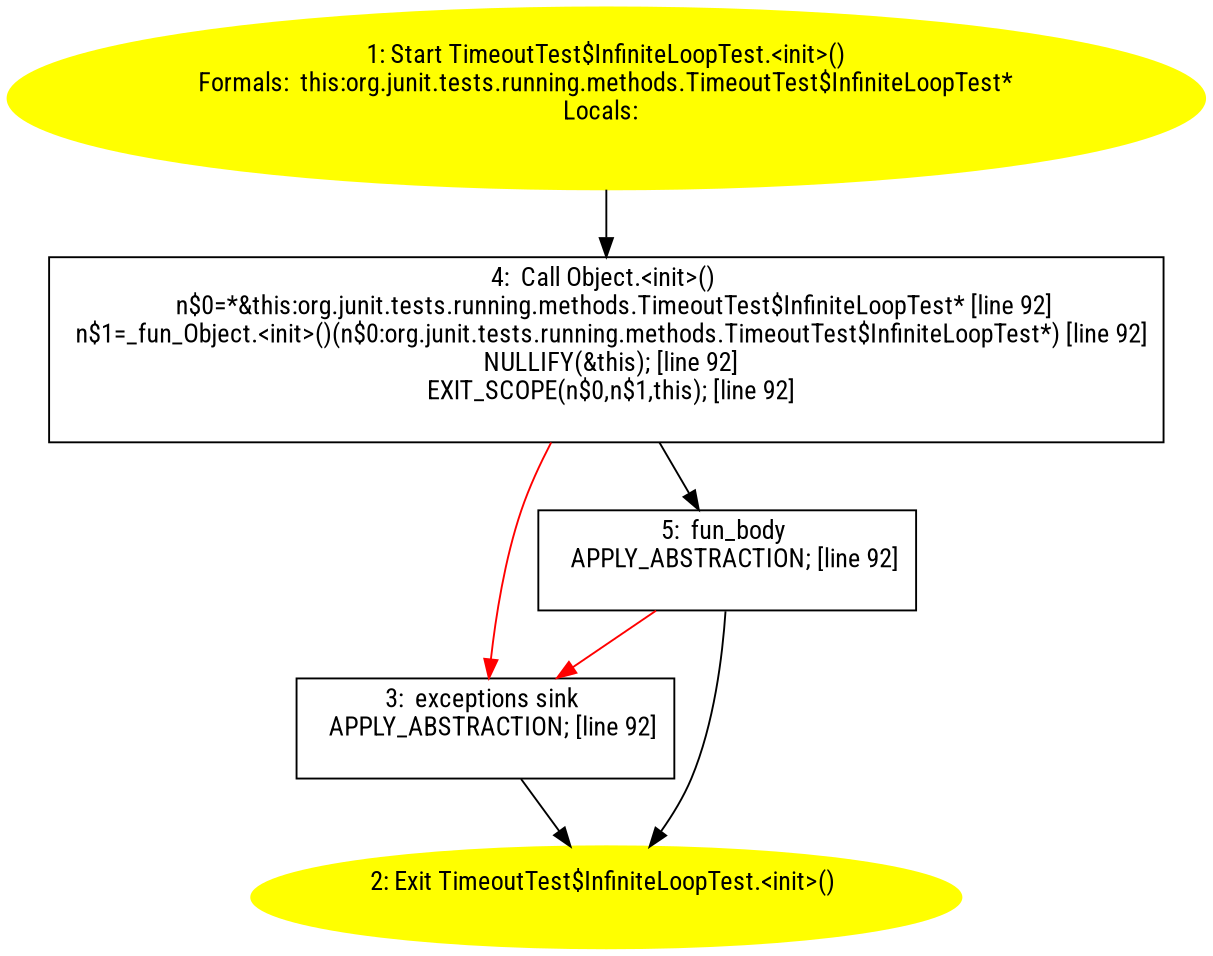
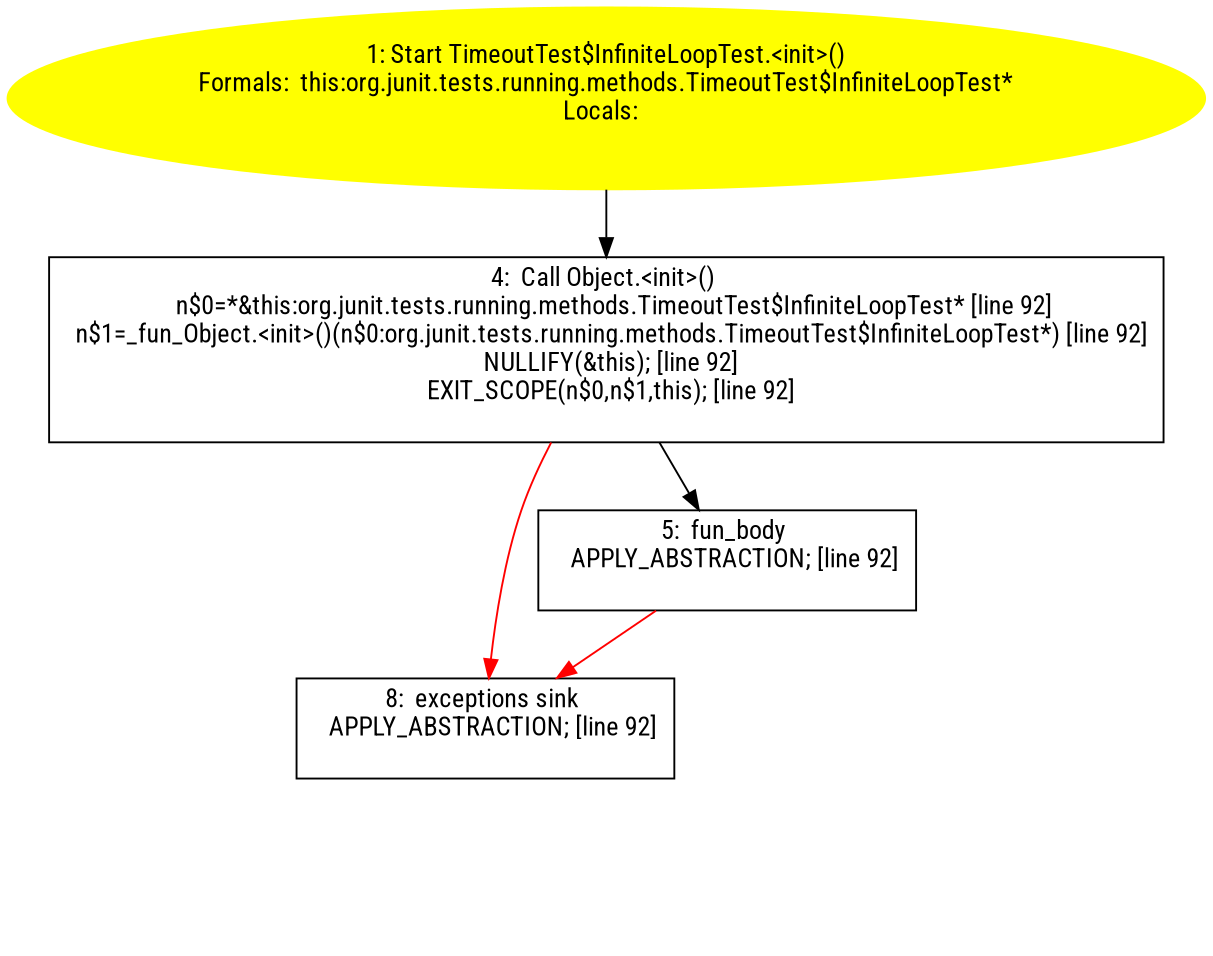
(485, 728) -> (485, 728)
(606, 897) -> none
